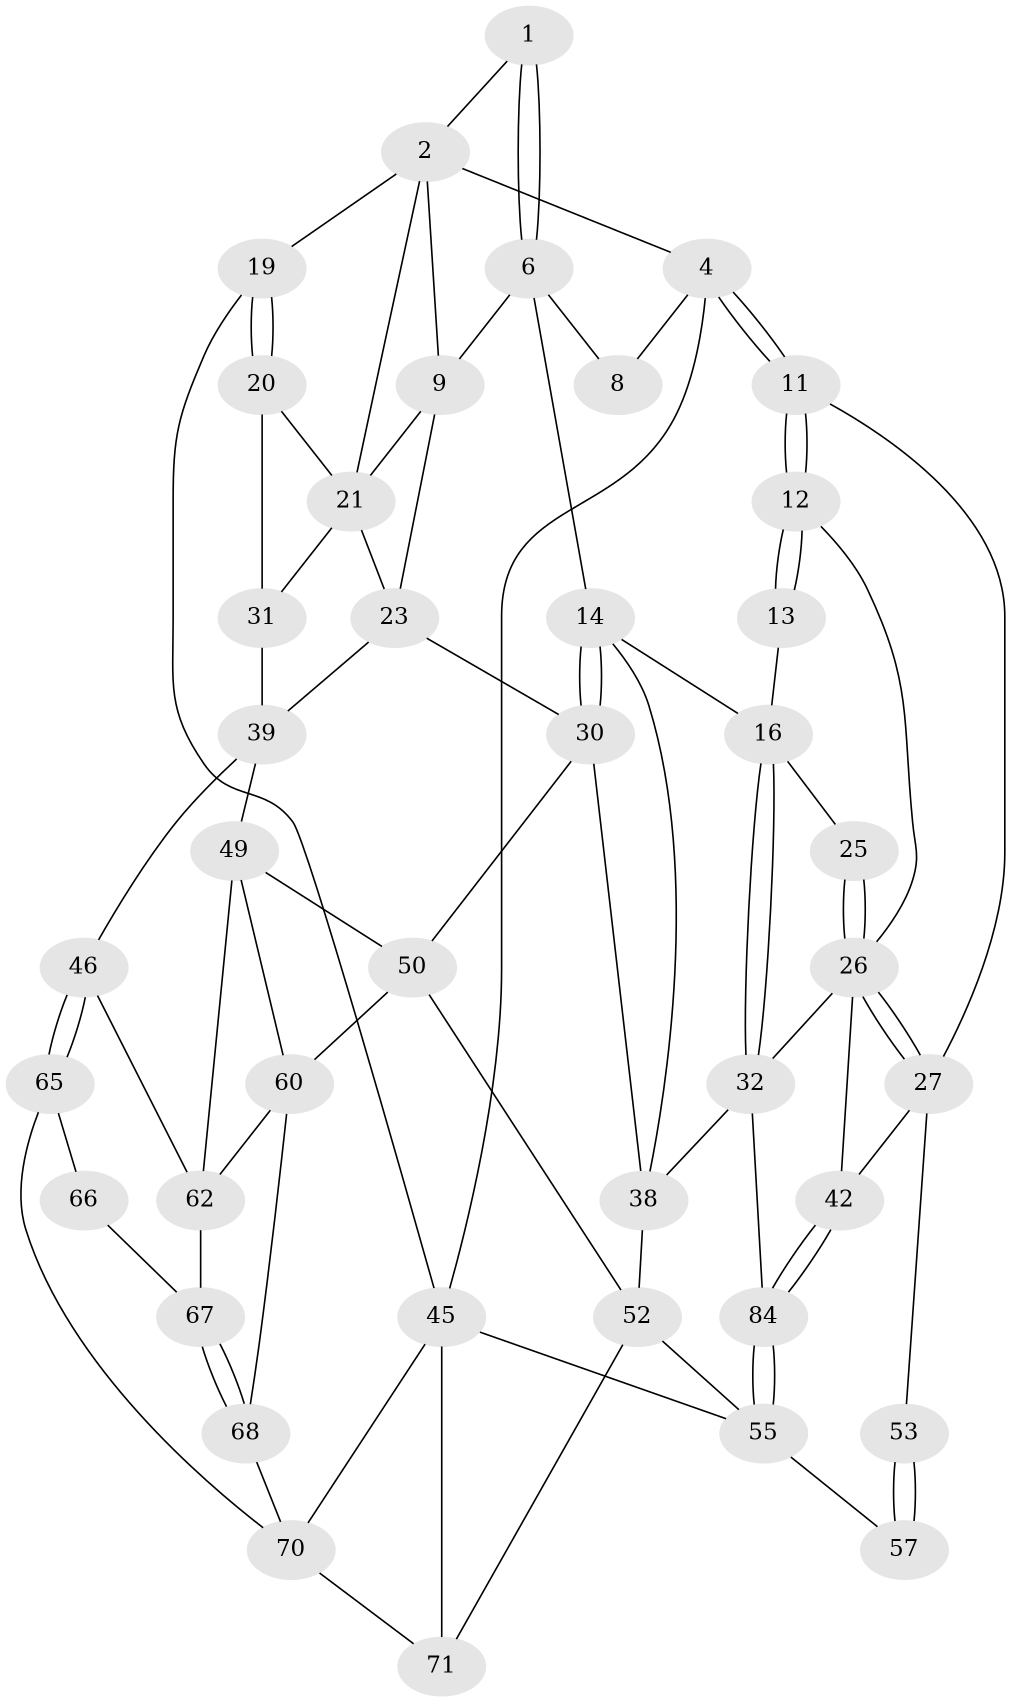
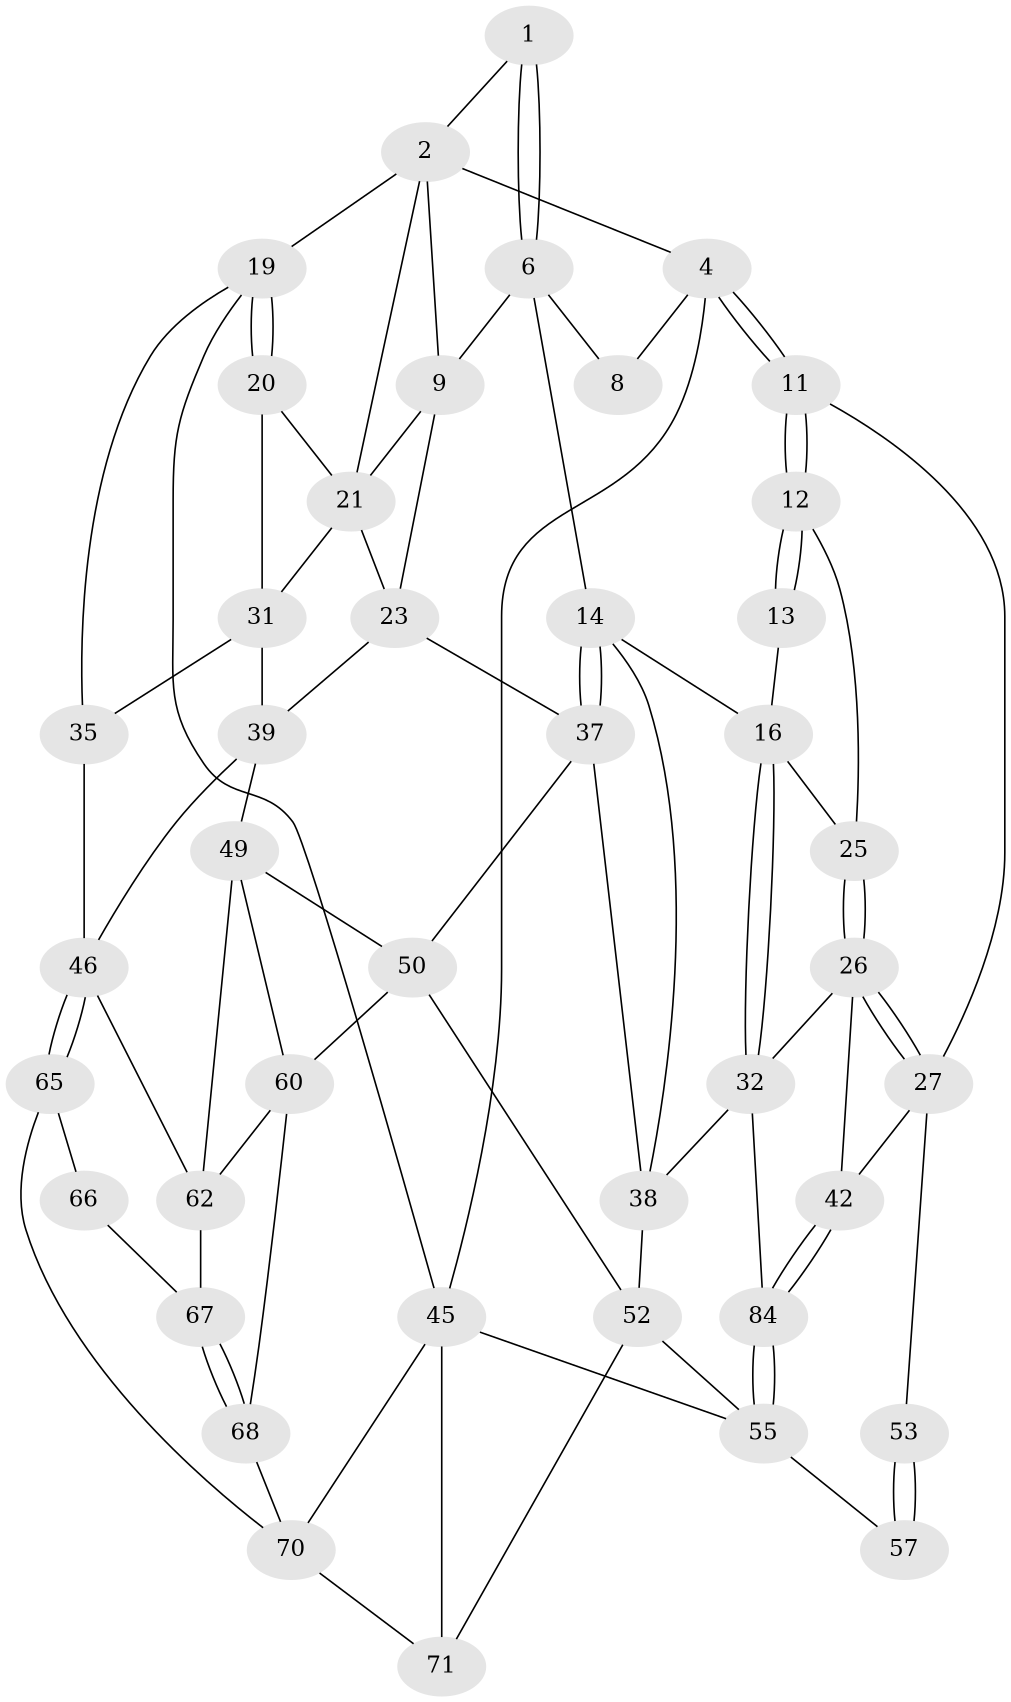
(906, 729) -> (854, 672)
none -> (84, 735)
(591, 735) -> (591, 735)
